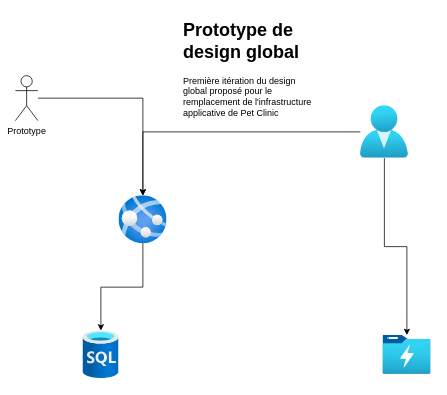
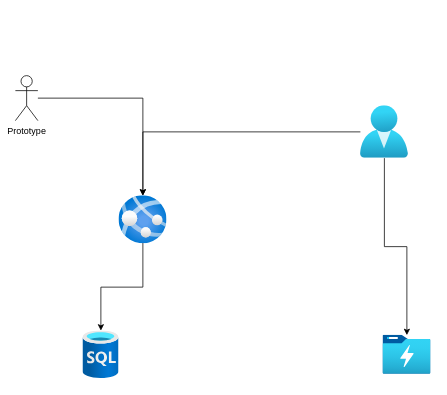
(251, 68) -> none
